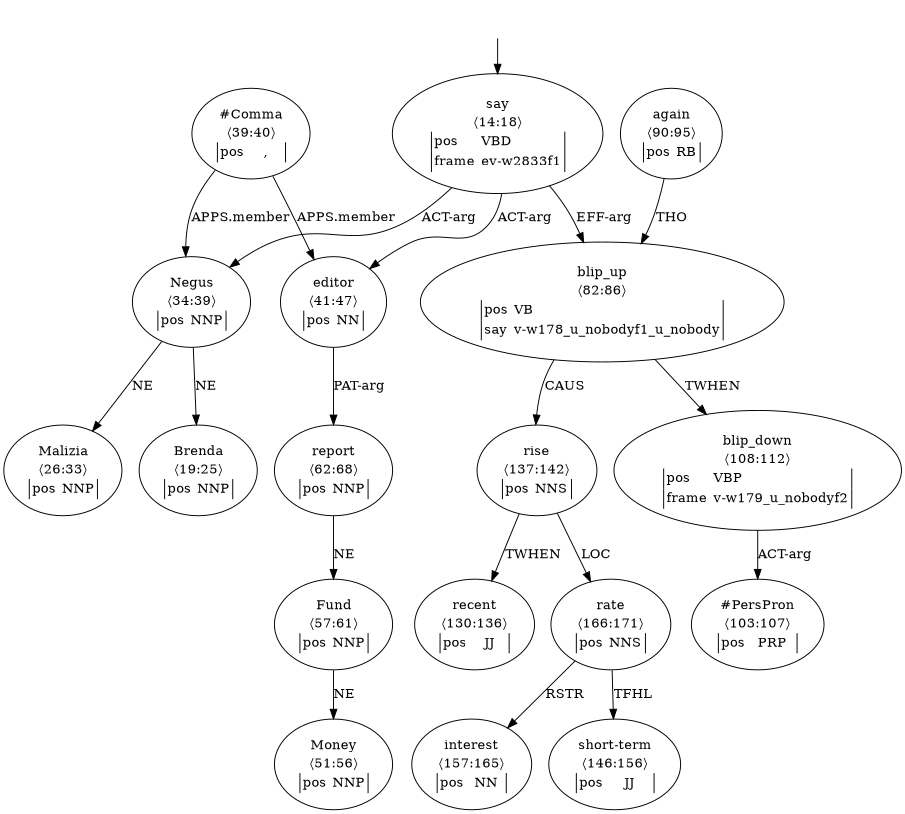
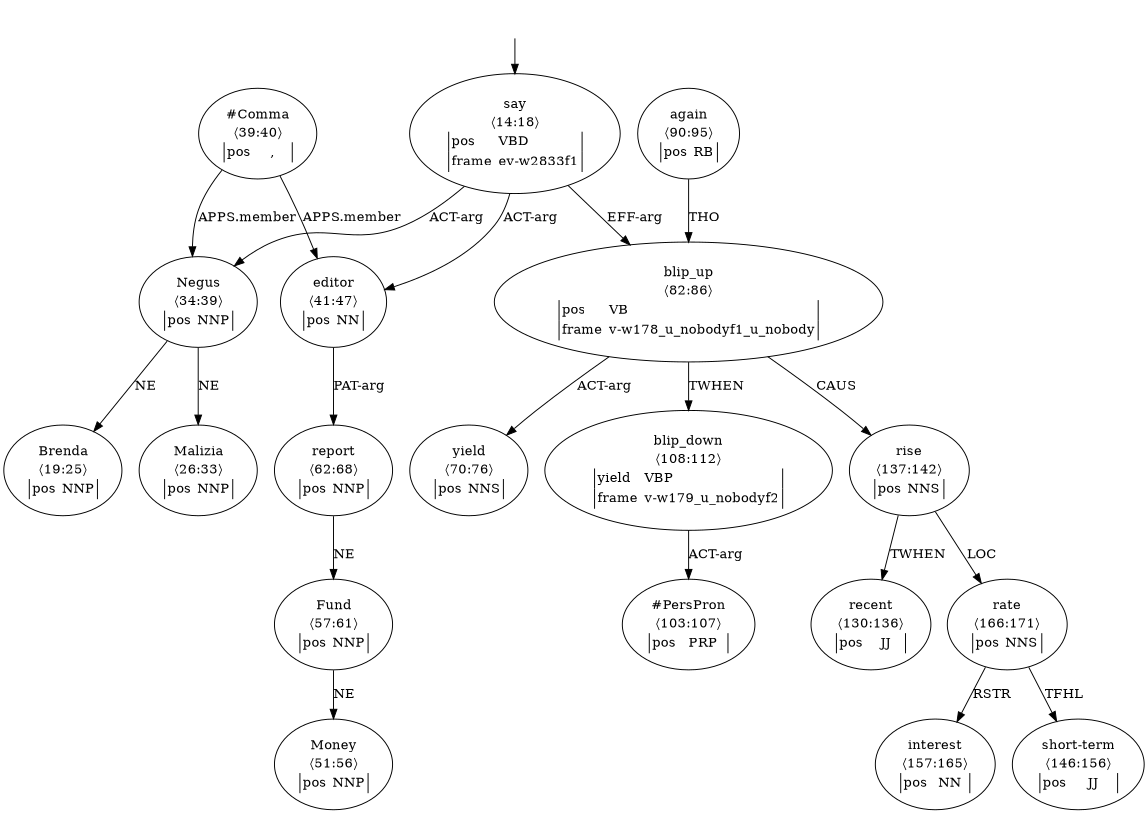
(496, 330) -> (583, 330)
none -> (469, 470)
(679, 478) -> (614, 478)
